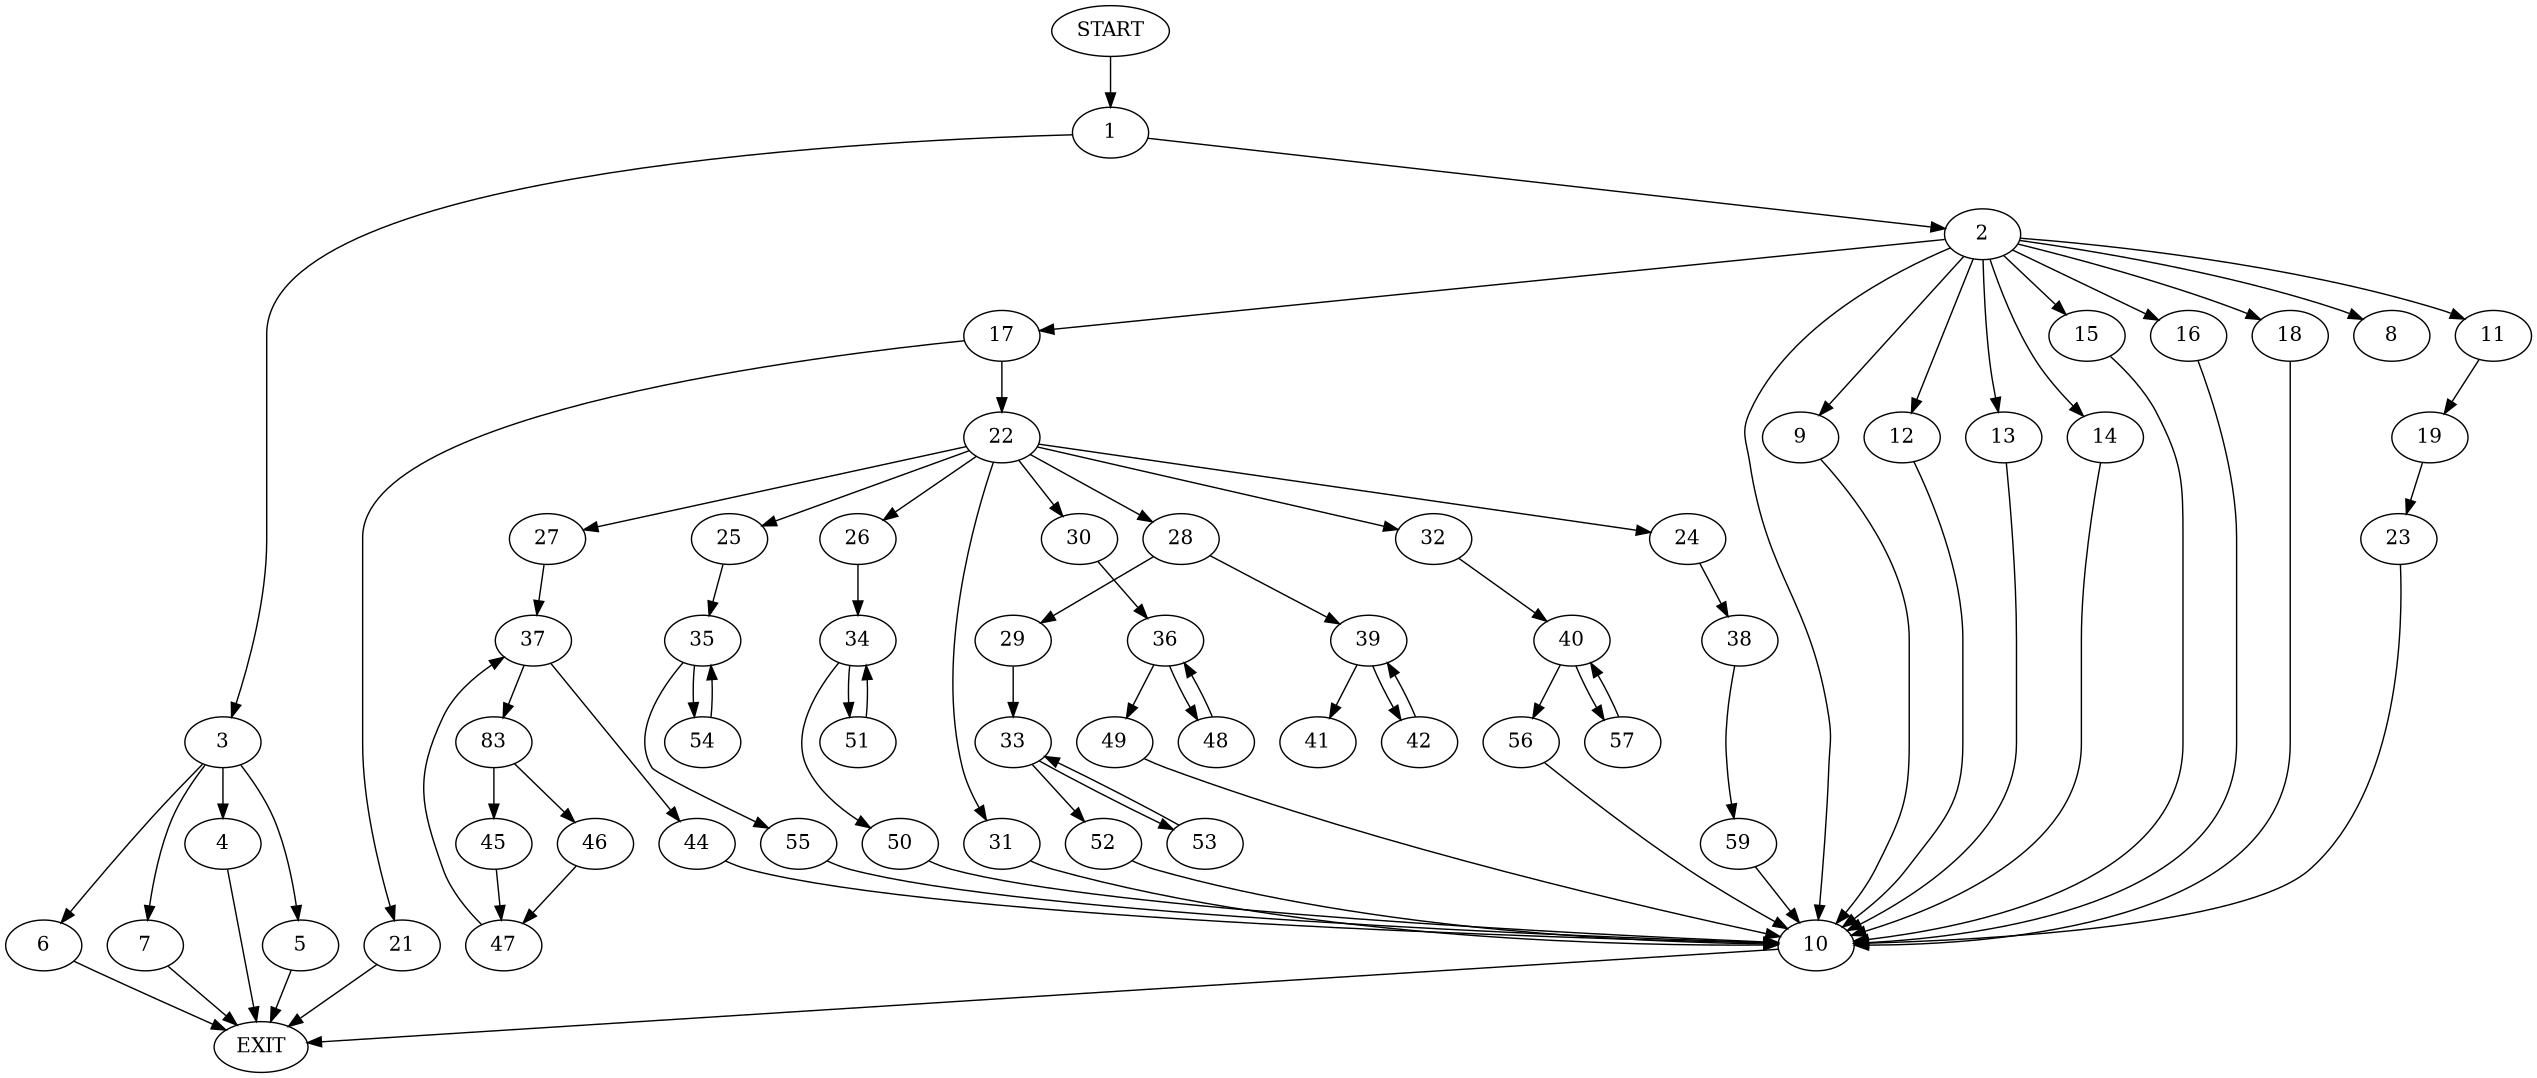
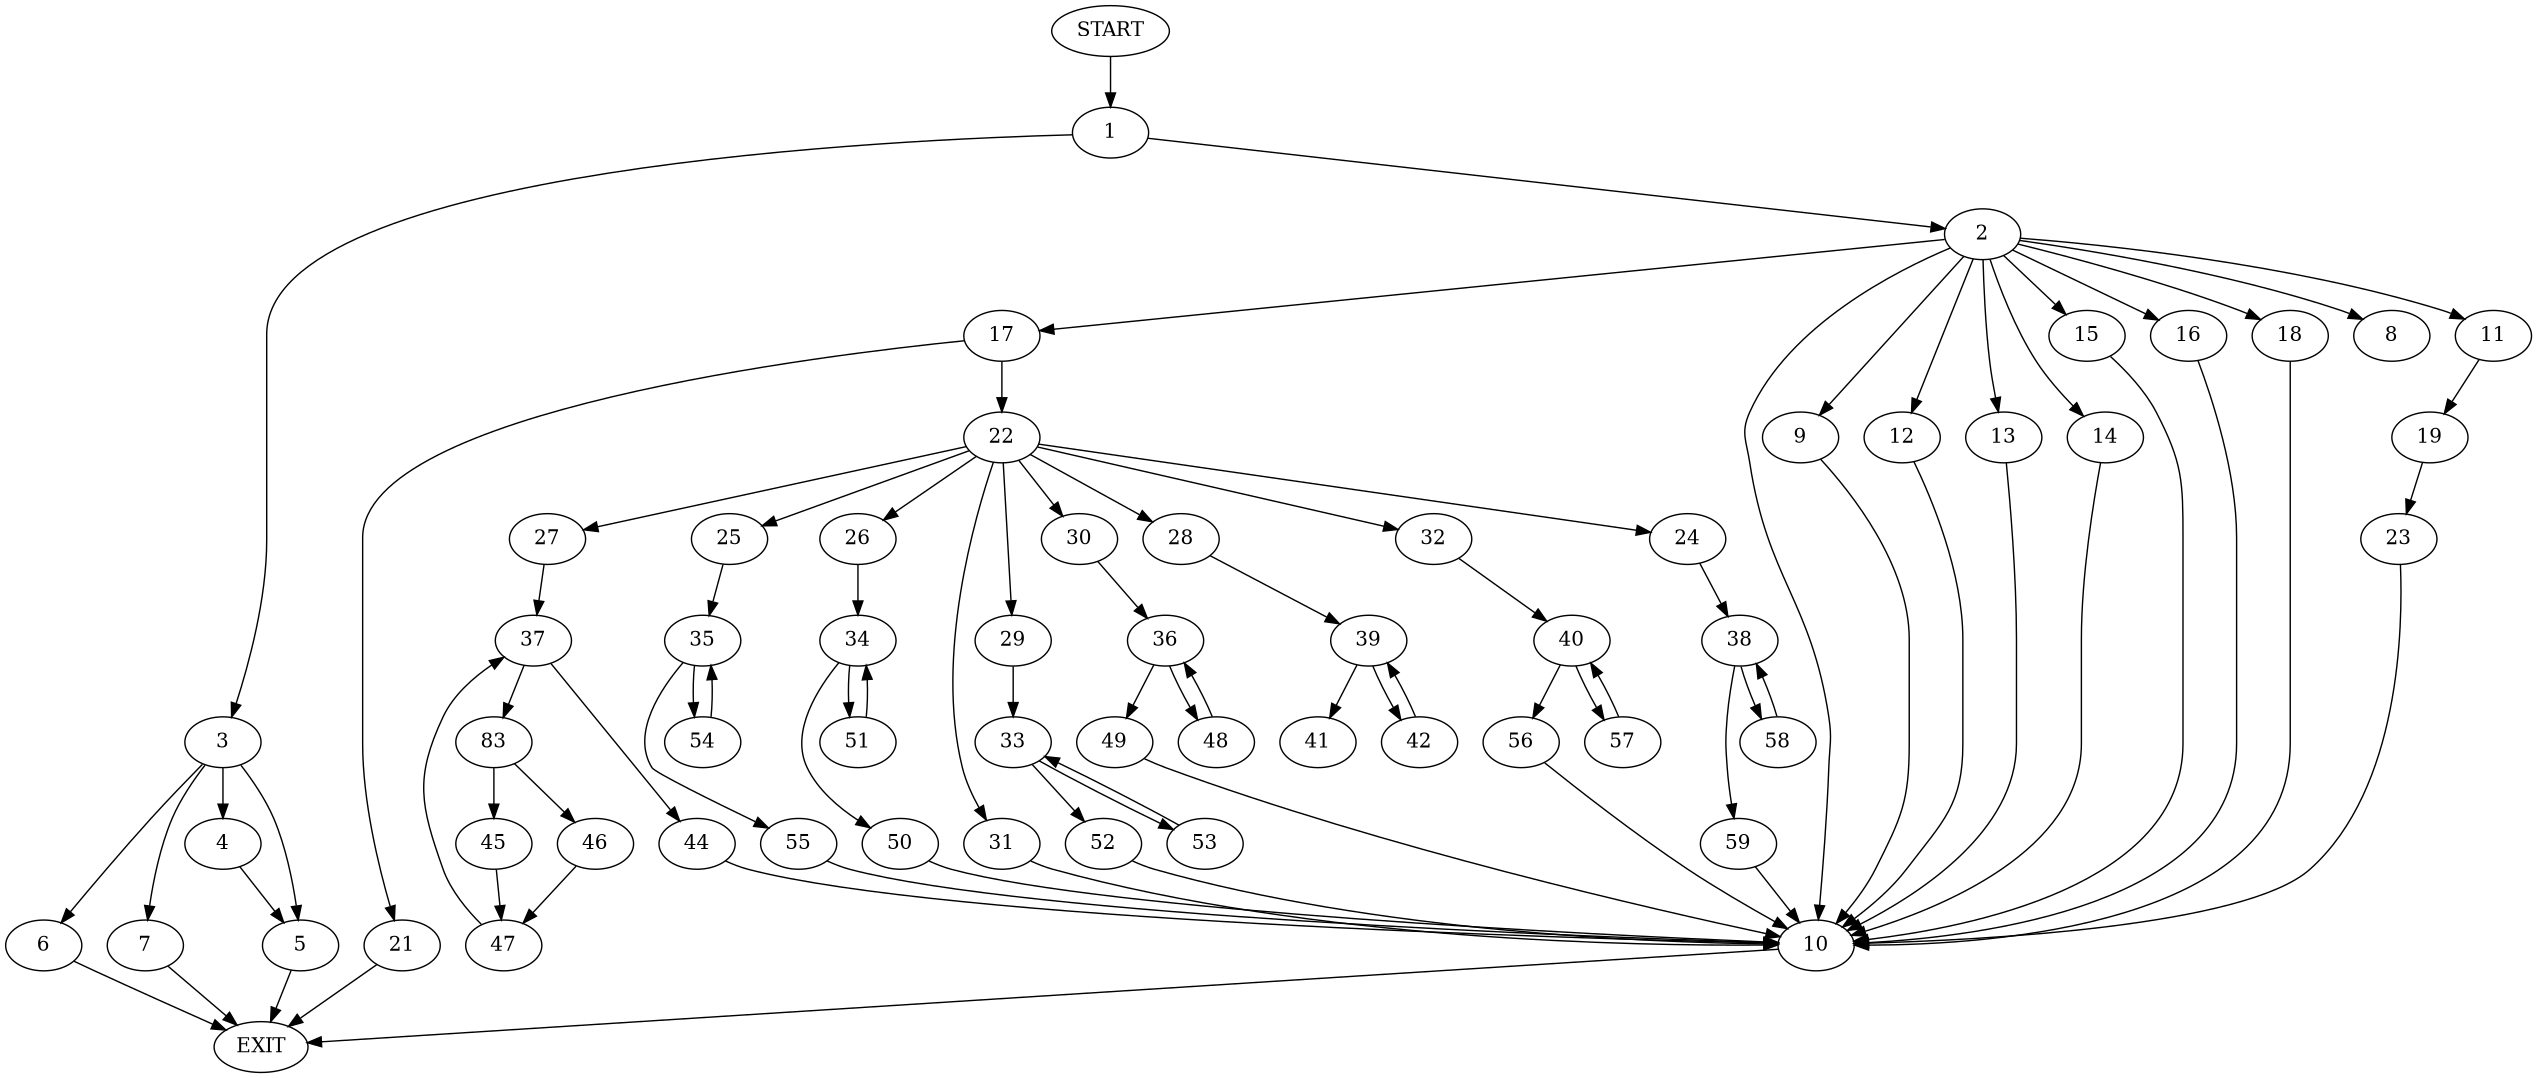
(1103, 586) -> (1007, 532)
none -> (1778, 742)
(241, 938) -> (257, 889)
